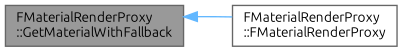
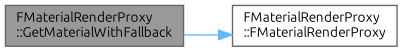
(215, 17) -> (201, 35)
